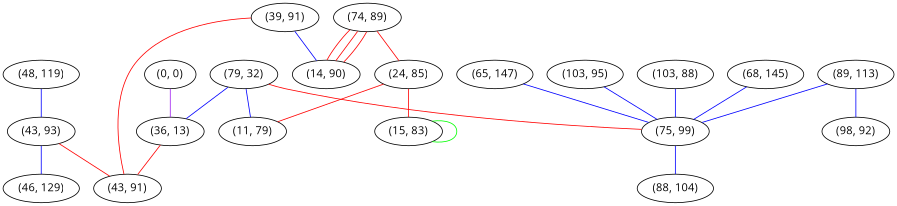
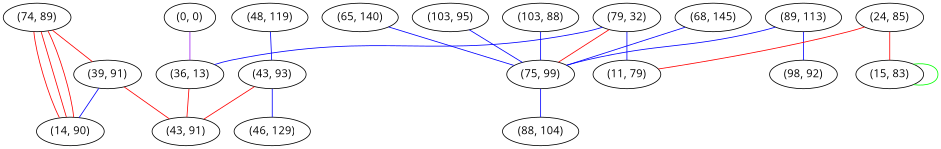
(388, 46) -> (72, 46)
(495, 74) -> (360, 17)
